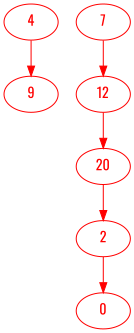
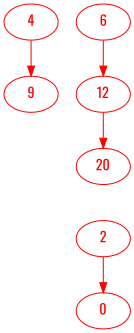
(103, 22) -> (103, 22)
(103, 198) -> none
